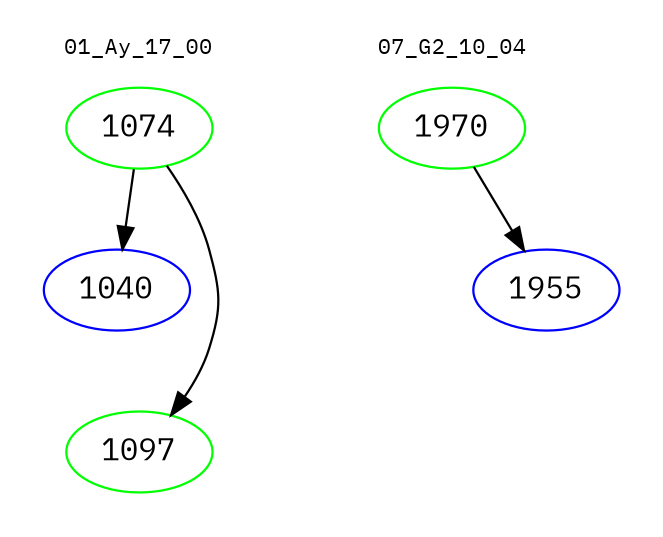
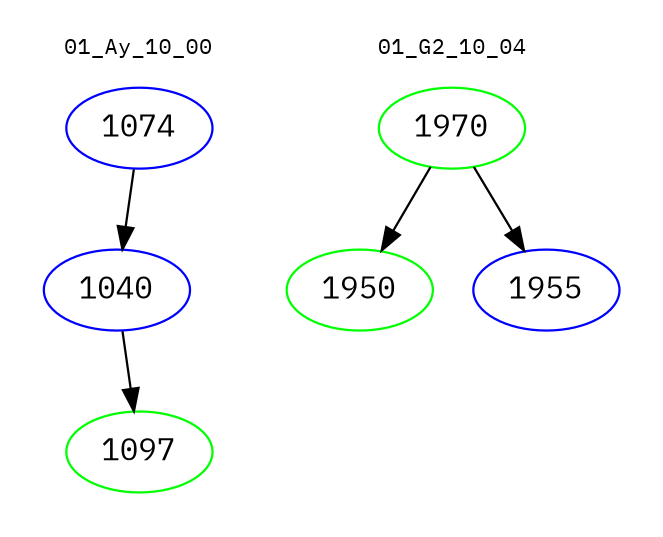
(139, 48) -> (139, 48)
(453, 48) -> (453, 48)
(139, 128) -> (139, 128)
(216, 279) -> (127, 360)
none -> (360, 290)
